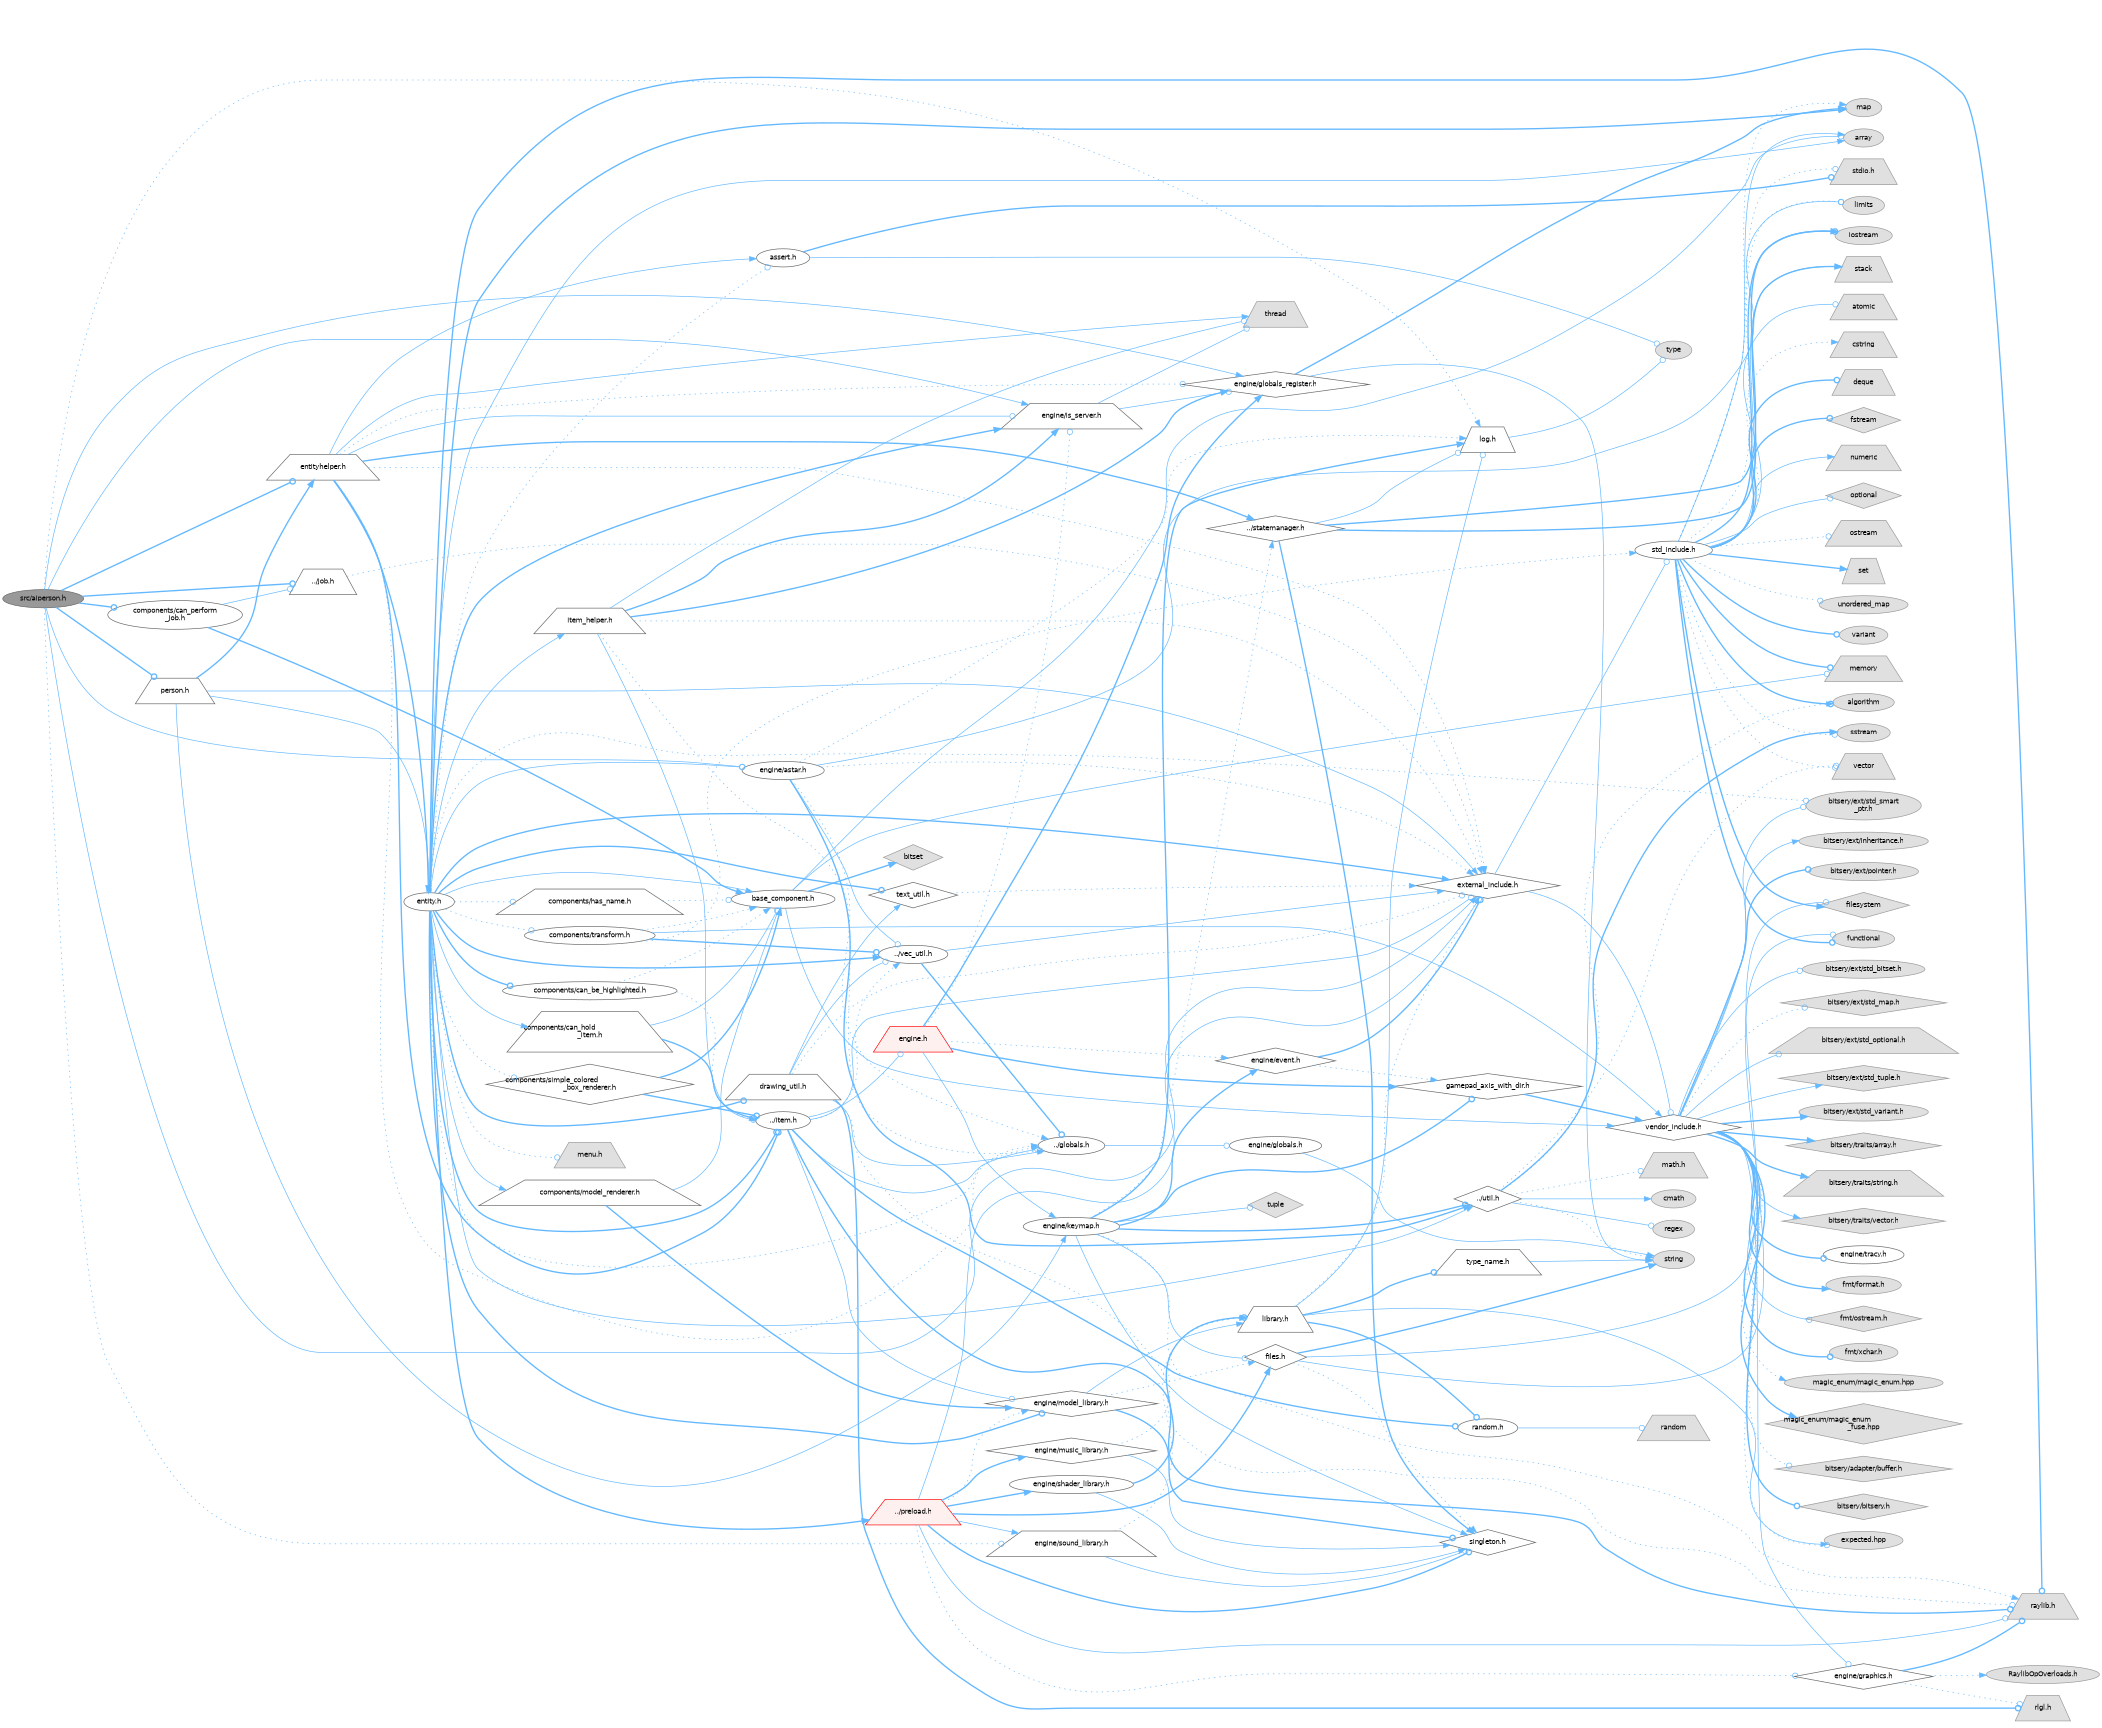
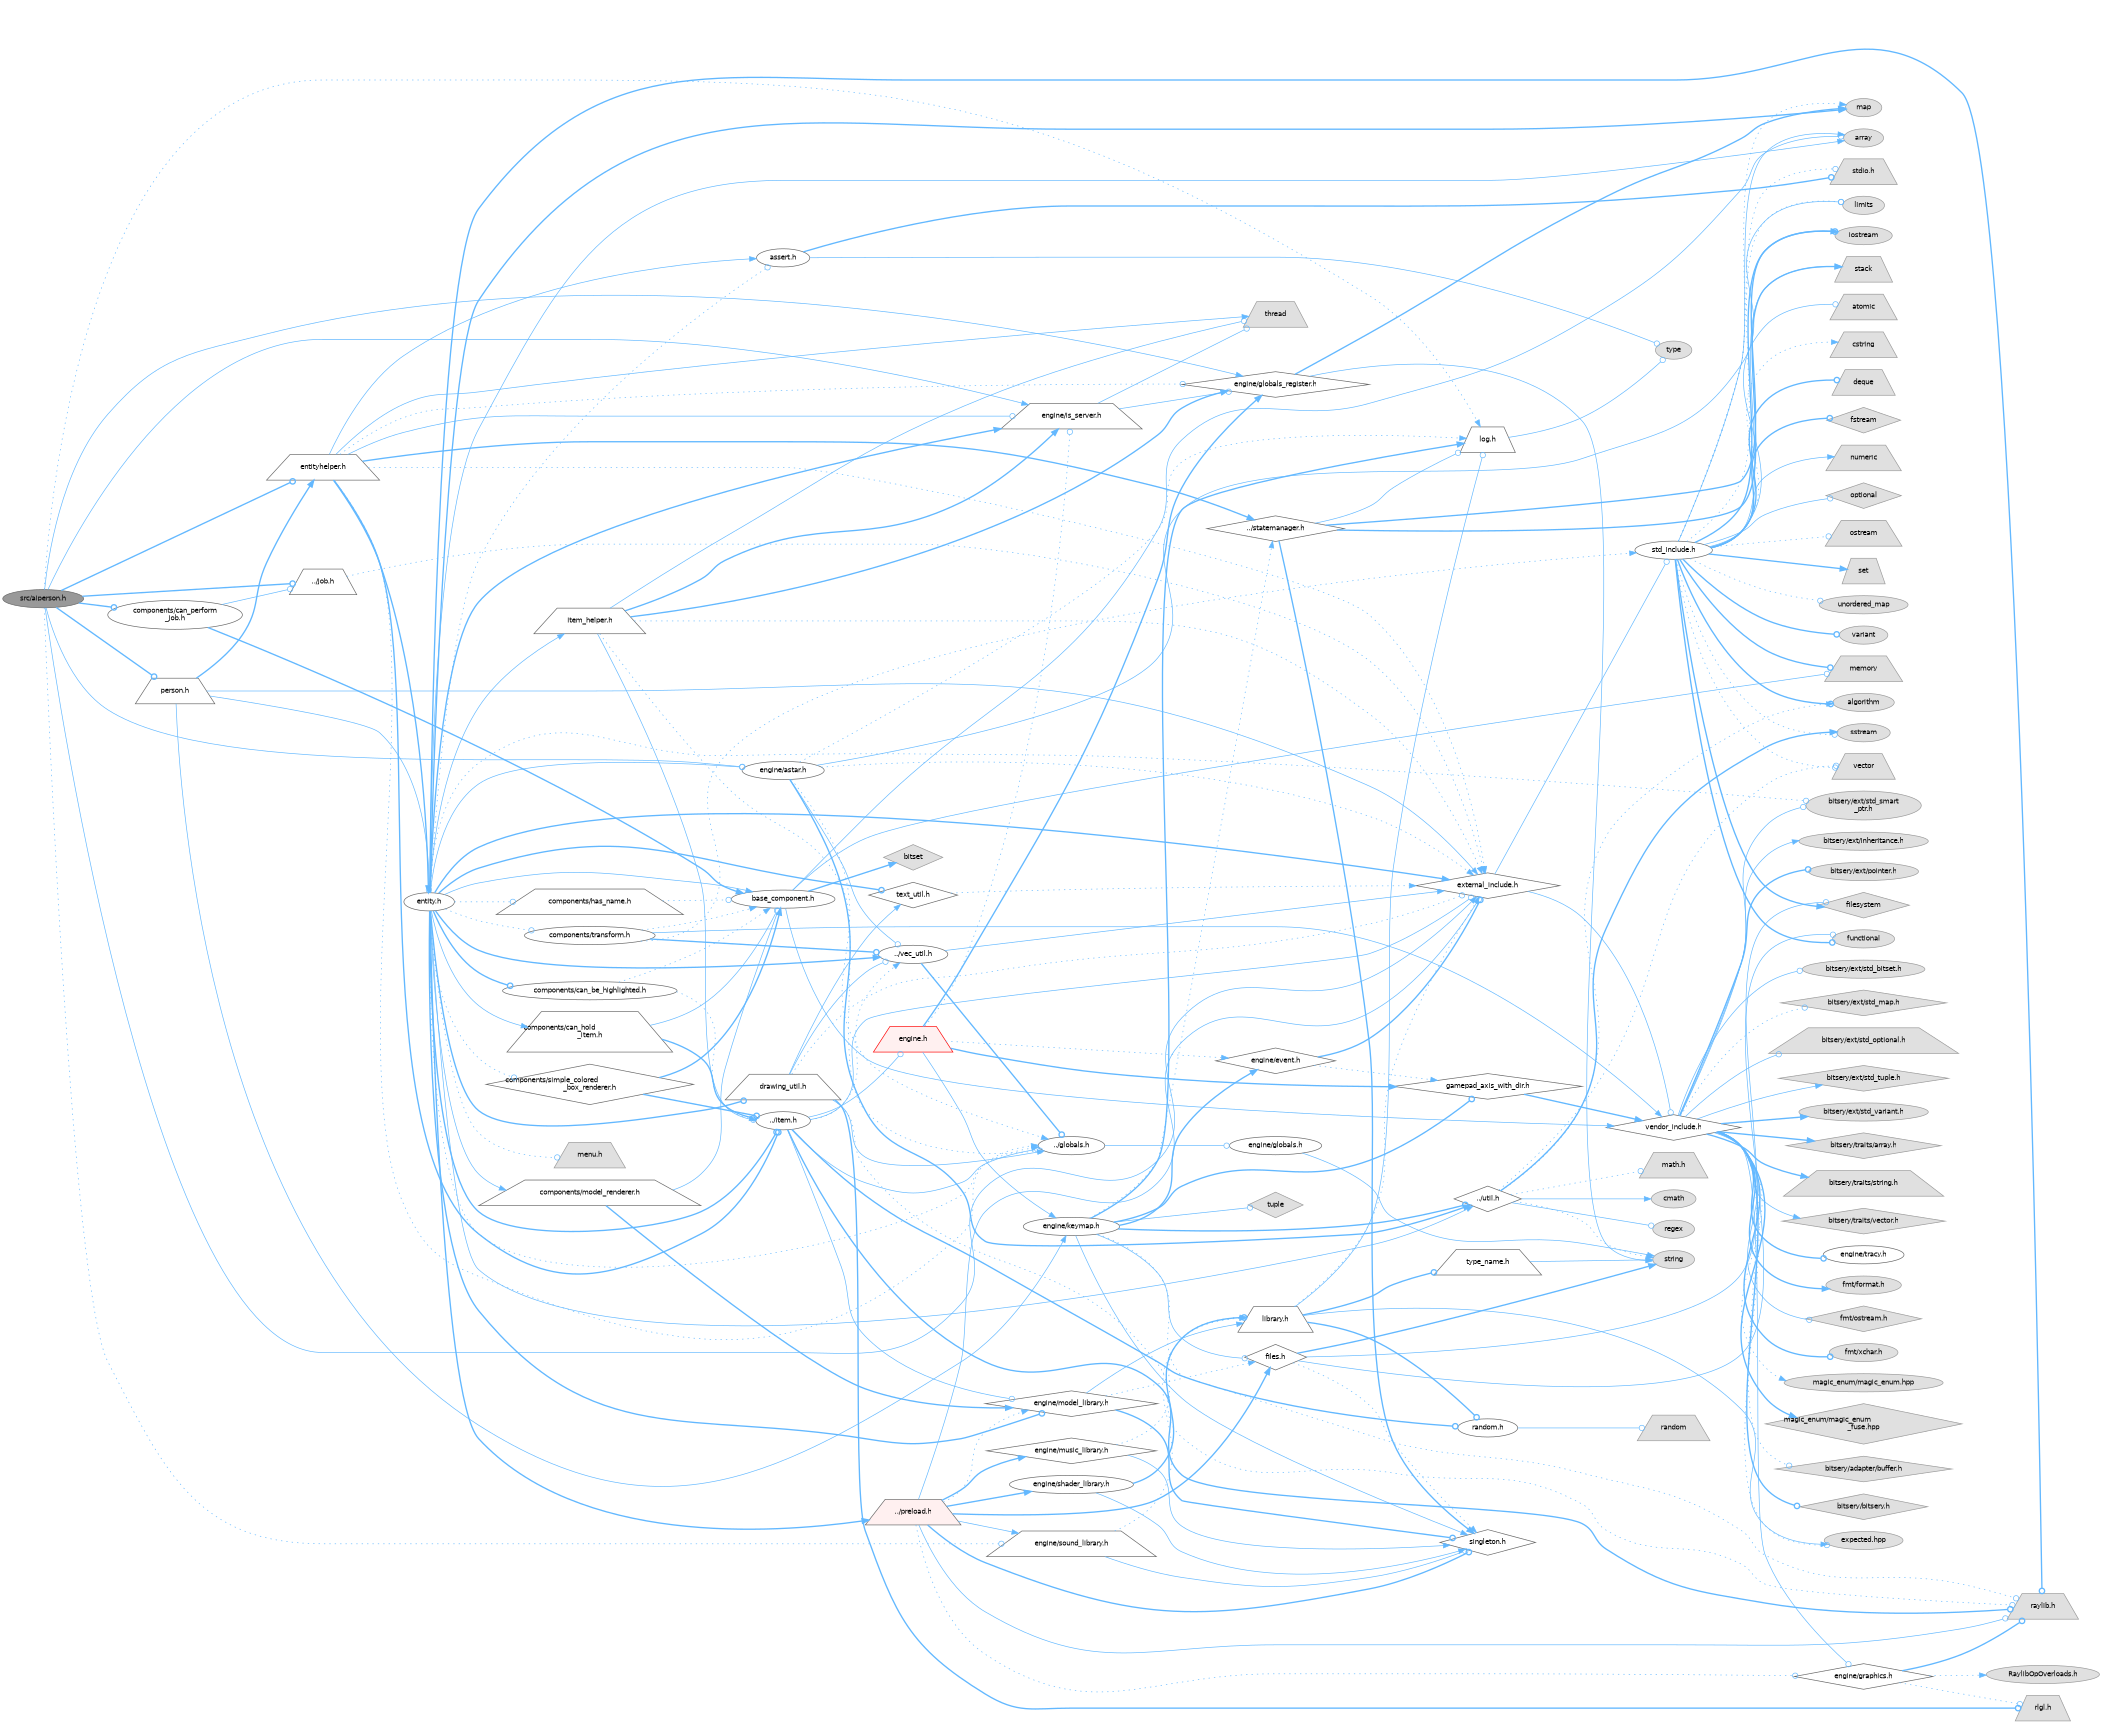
(1515, 1460) -> (1515, 1460)
(913, 1512) -> (913, 1512)
